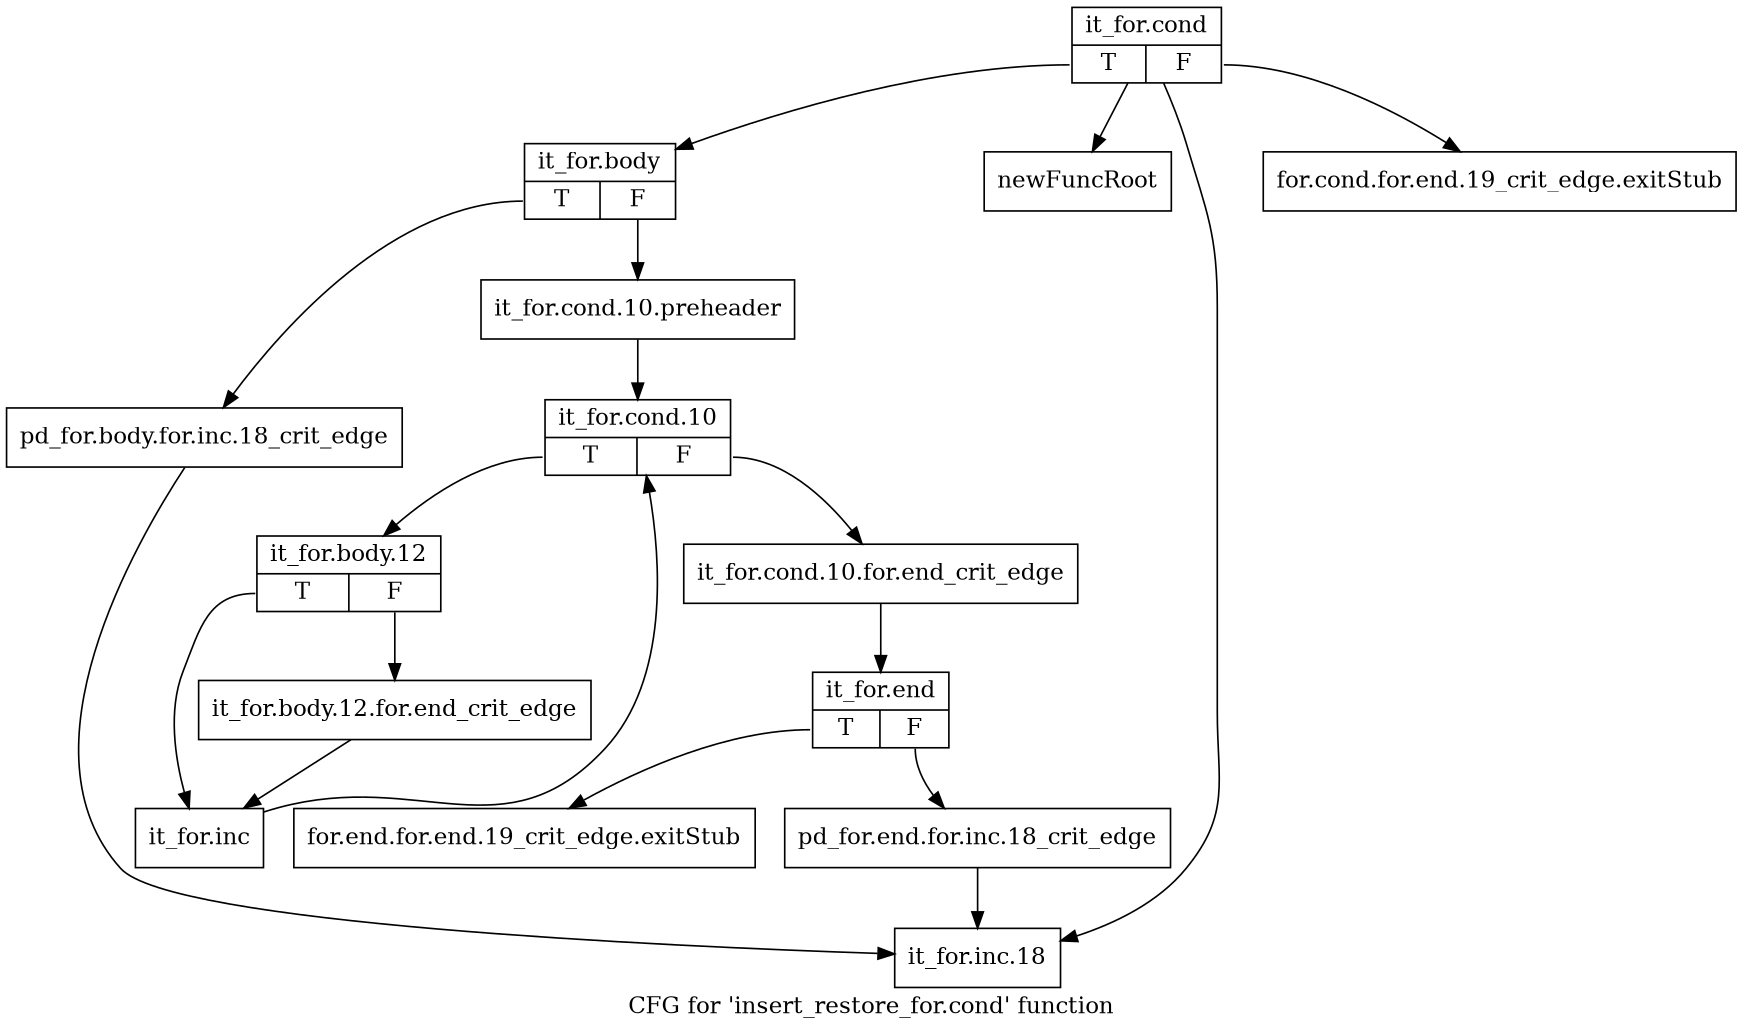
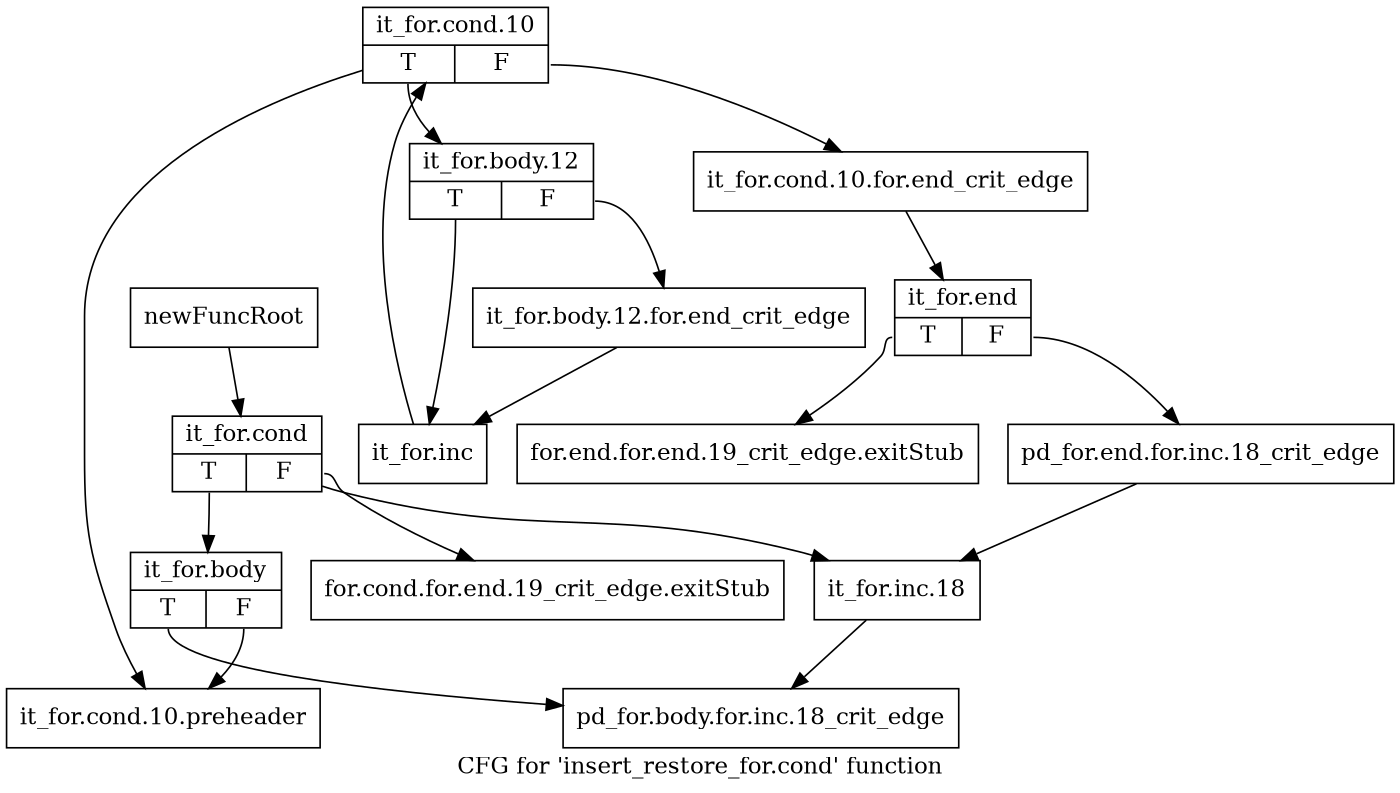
(1114, 110) -> (233, 374)
(638, 361) -> (87, 302)
(280, 911) -> (835, 648)
